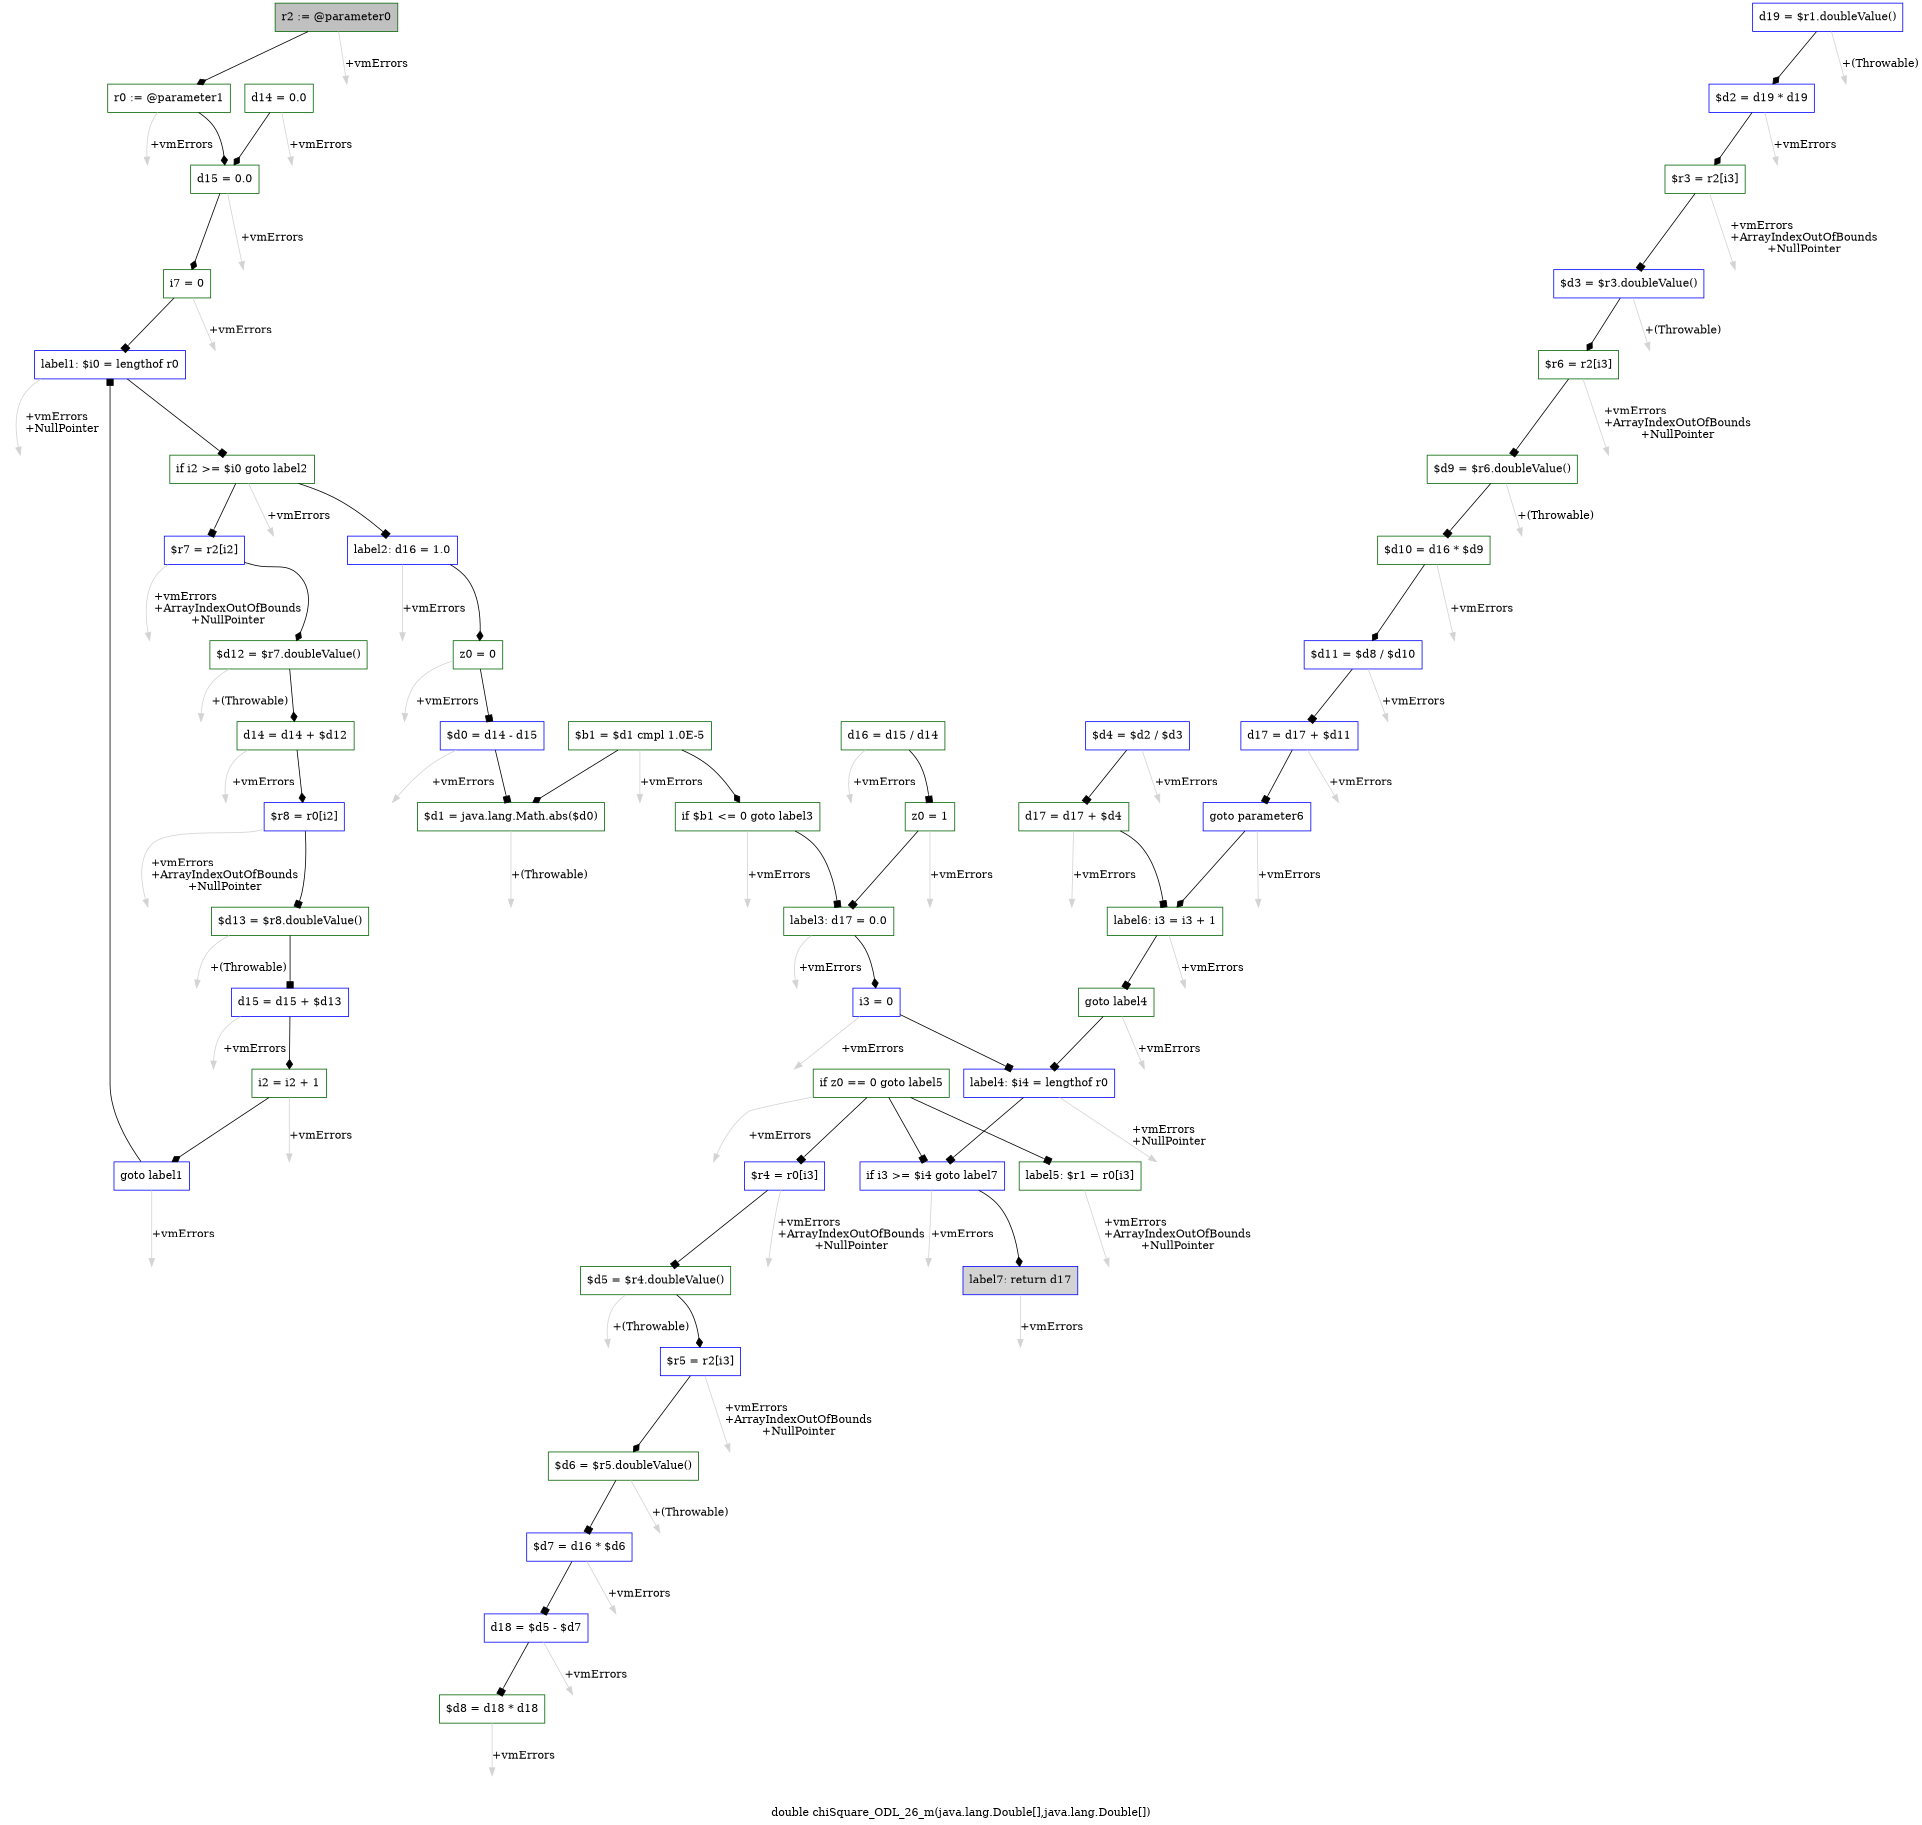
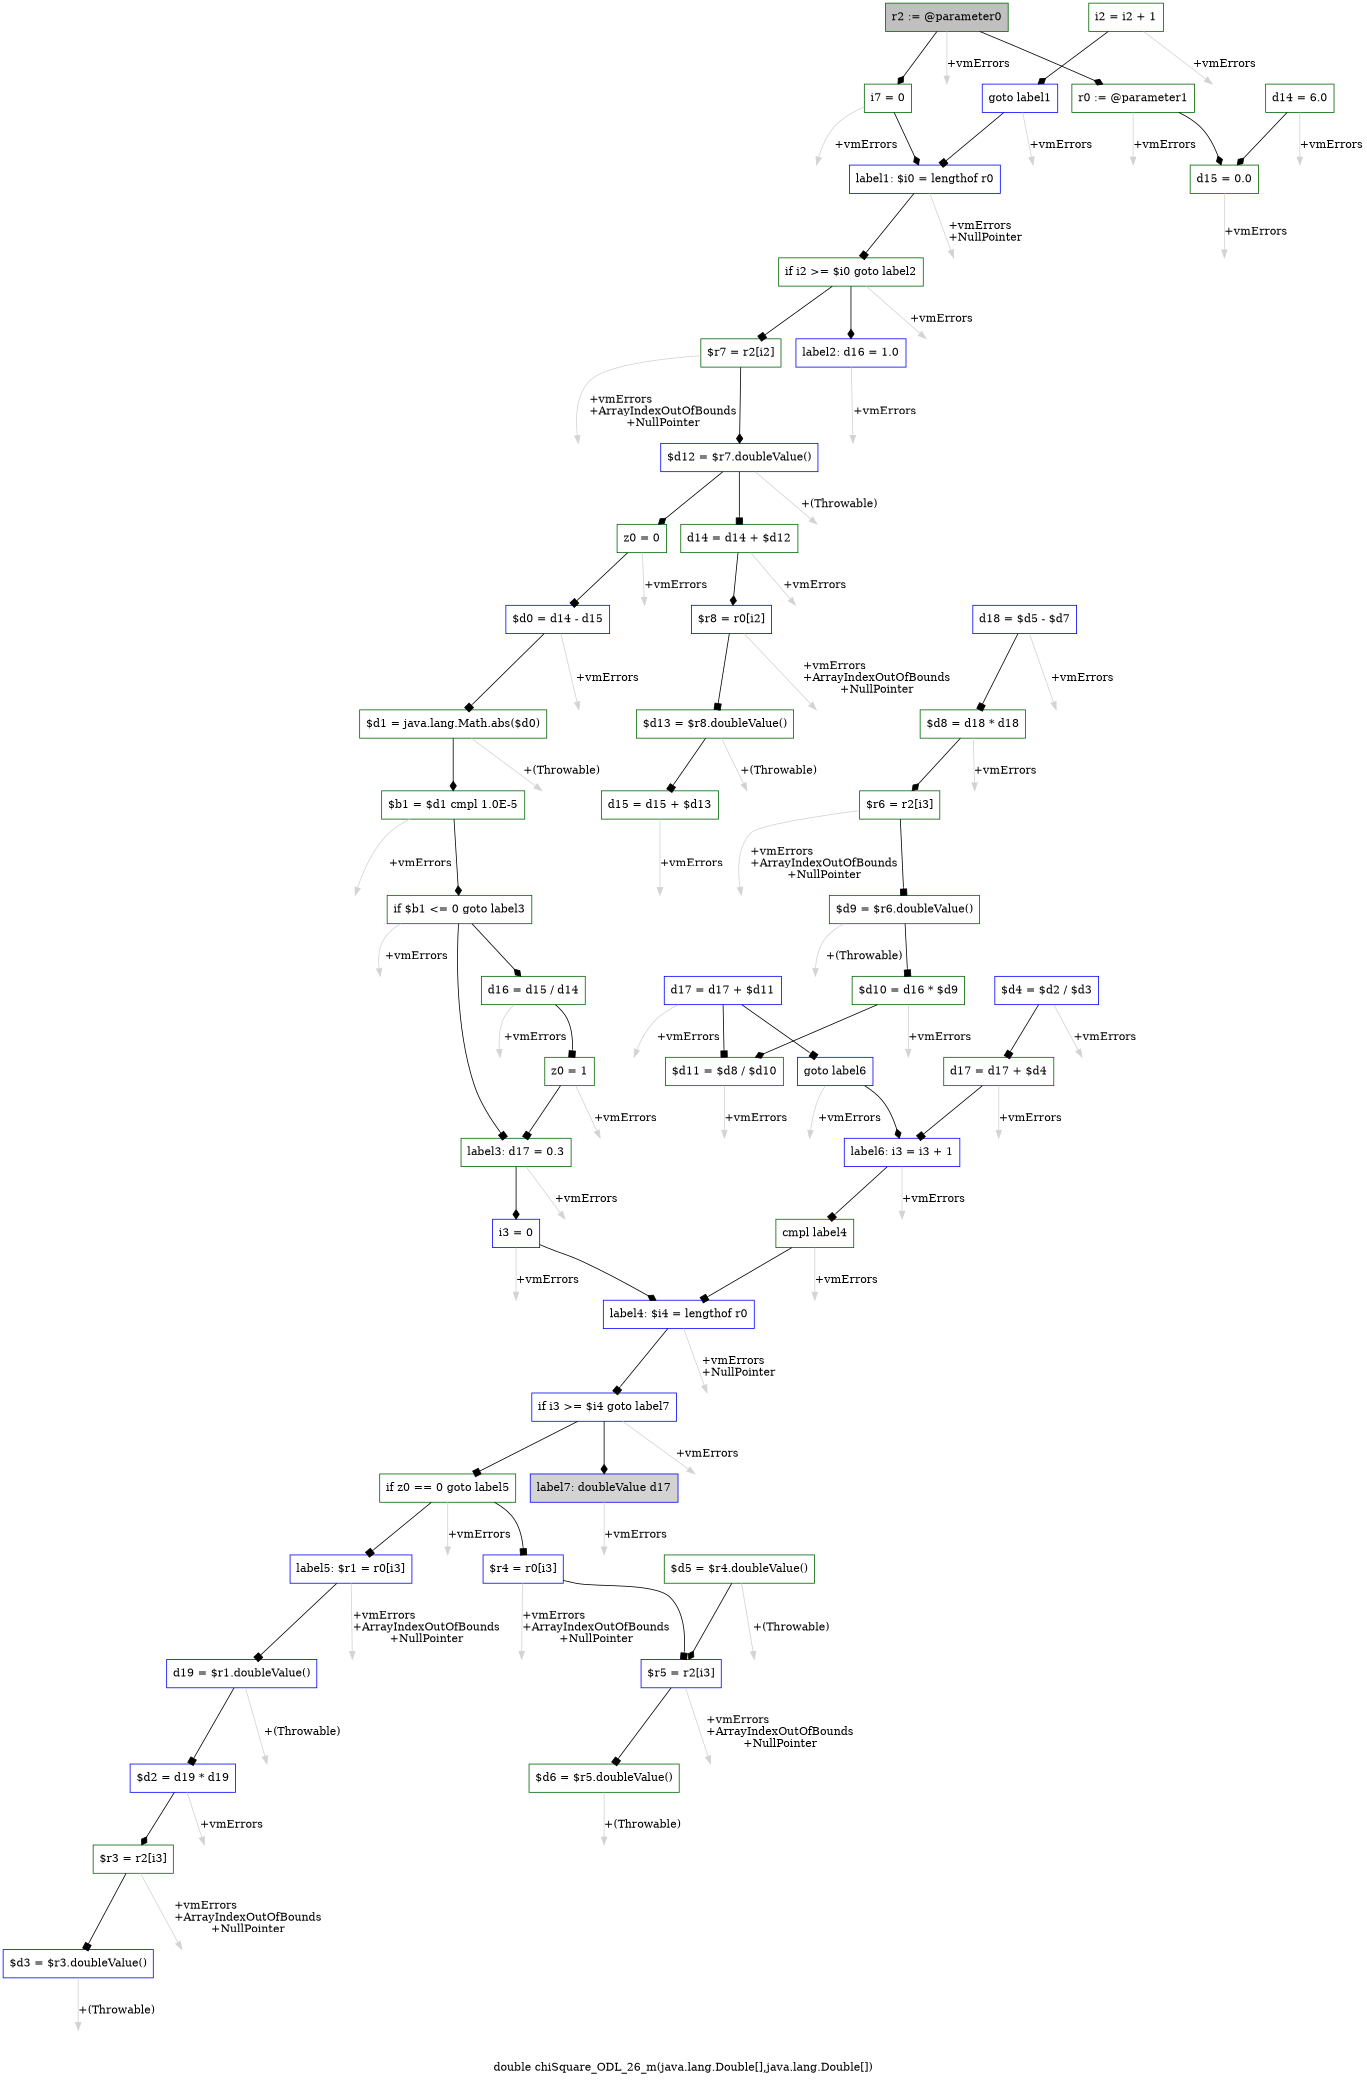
(1798, 54) -> (214, 1722)
(279, 98) -> (1300, 98)
(208, 227) -> (920, 54)
(1606, 320) -> (940, 761)
(151, 321) -> (904, 134)
(343, 503) -> (851, 308)
(204, 550) -> (741, 353)
(475, 593) -> (694, 495)
(289, 655) -> (739, 458)
(1363, 655) -> (724, 1071)
(292, 691) -> (739, 494)
(1334, 692) -> (724, 1027)
(580, 774) -> (453, 760)
(1257, 817) -> (835, 1071)
(839, 921) -> (516, 1152)
(1165, 921) -> (902, 1152)
none -> (493, 946)
(290, 1002) -> (660, 805)
(1116, 1002) -> (815, 1233)
(290, 1038) -> none
(952, 1040) -> (595, 1267)
(905, 1126) -> (529, 1446)
(1080, 1176) -> (351, 1569)
(723, 1226) -> (646, 1588)
(1020, 1281) -> (604, 1488)
(665, 1410) -> (645, 1723)
(579, 1547) -> none
none -> (299, 1619)
